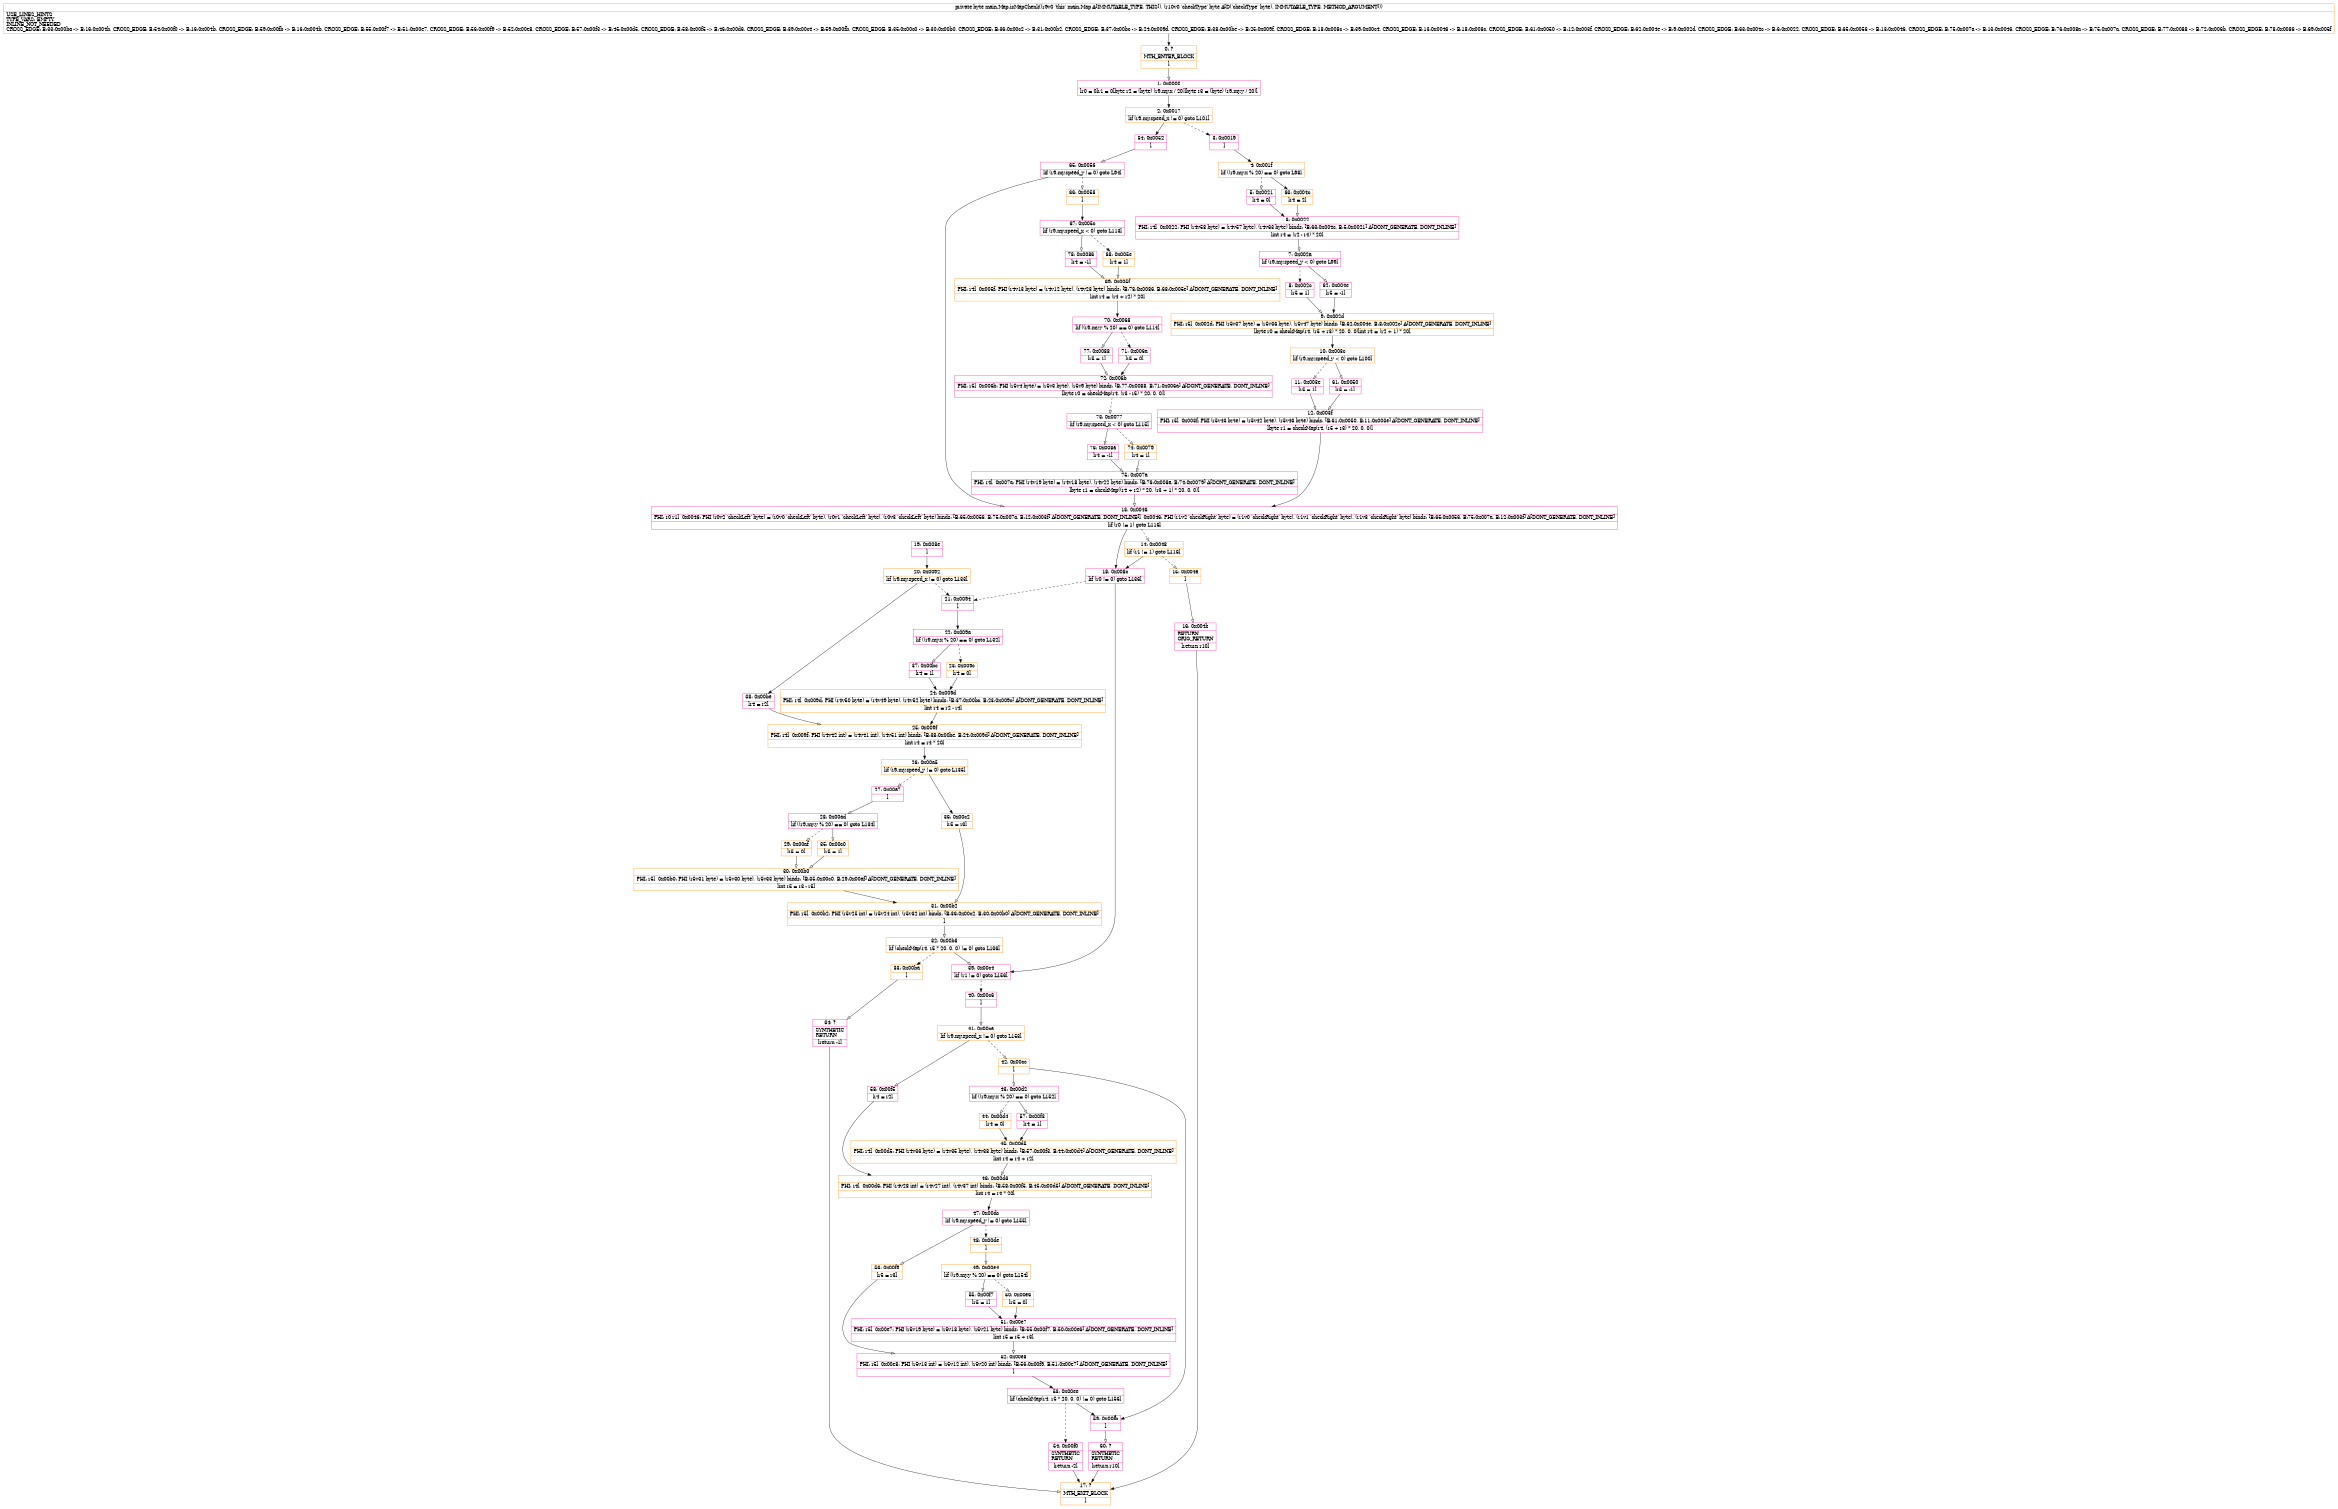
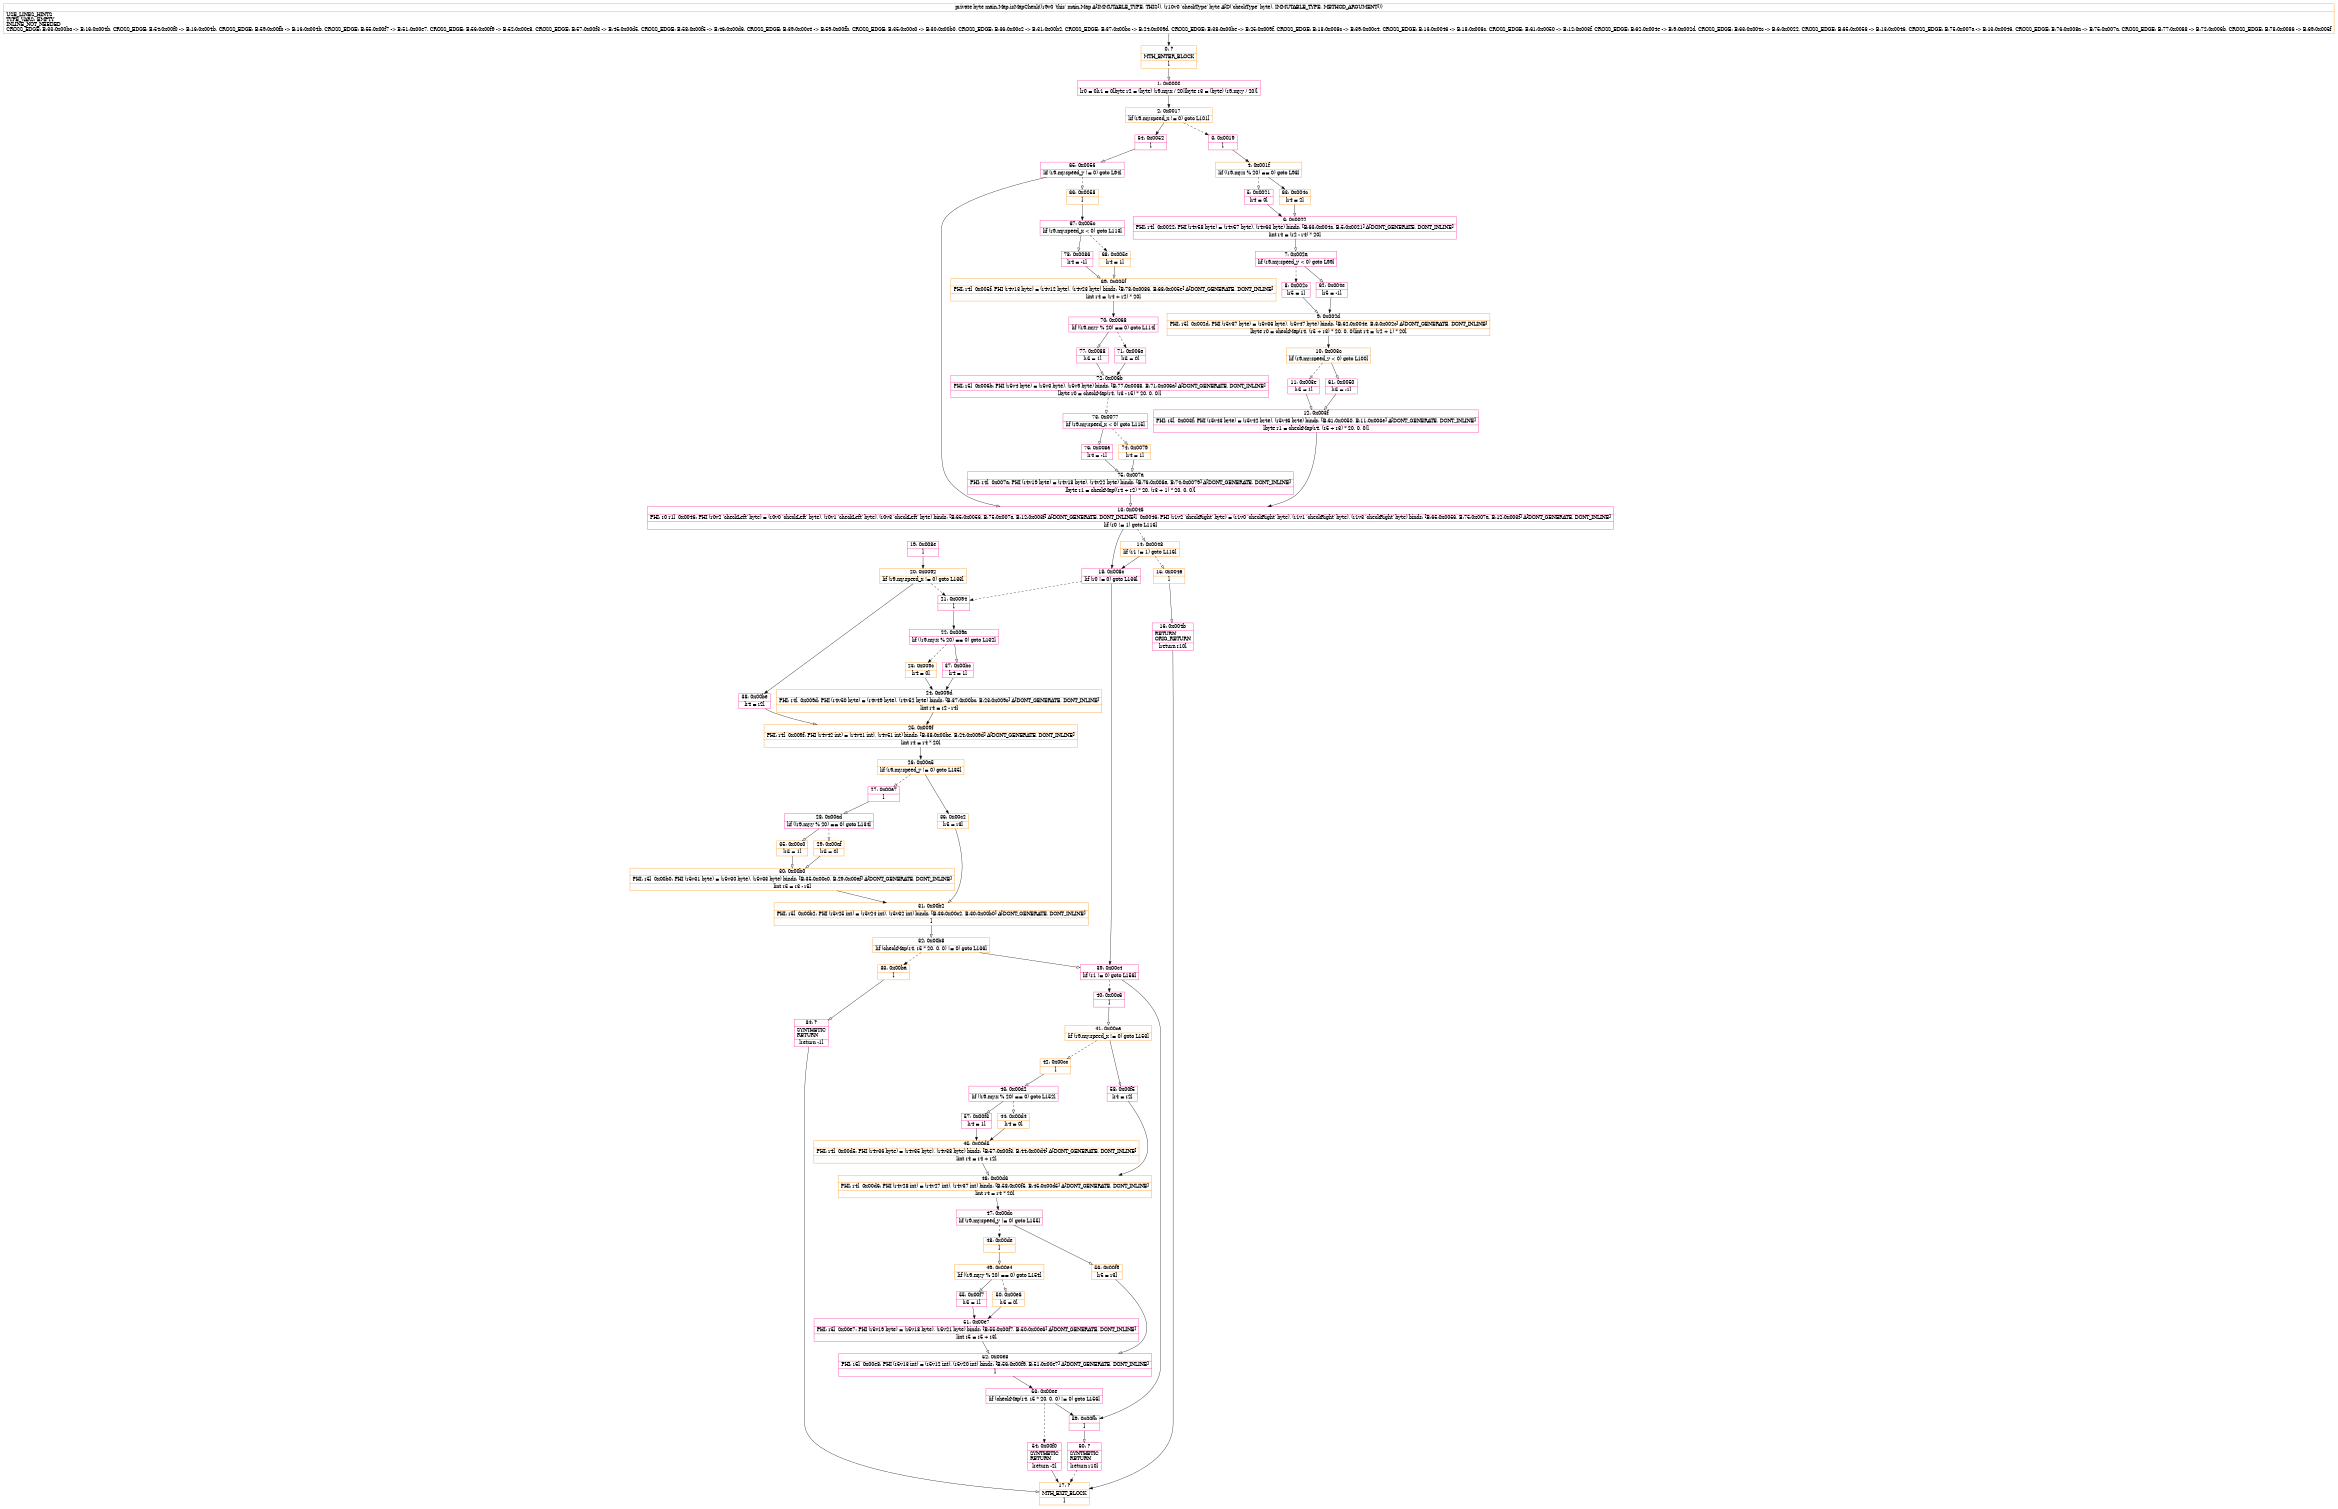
(1185, 1201) -> (1161, 1207)
(1096, 1475) -> (1074, 1475)
